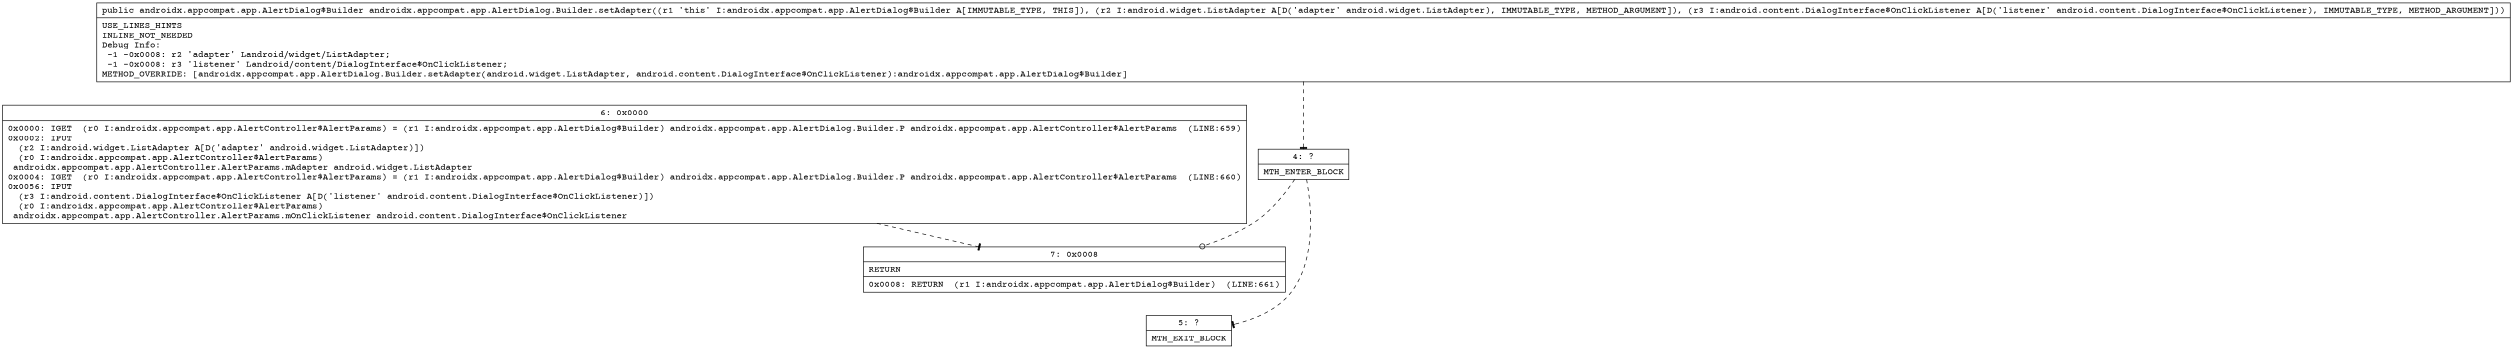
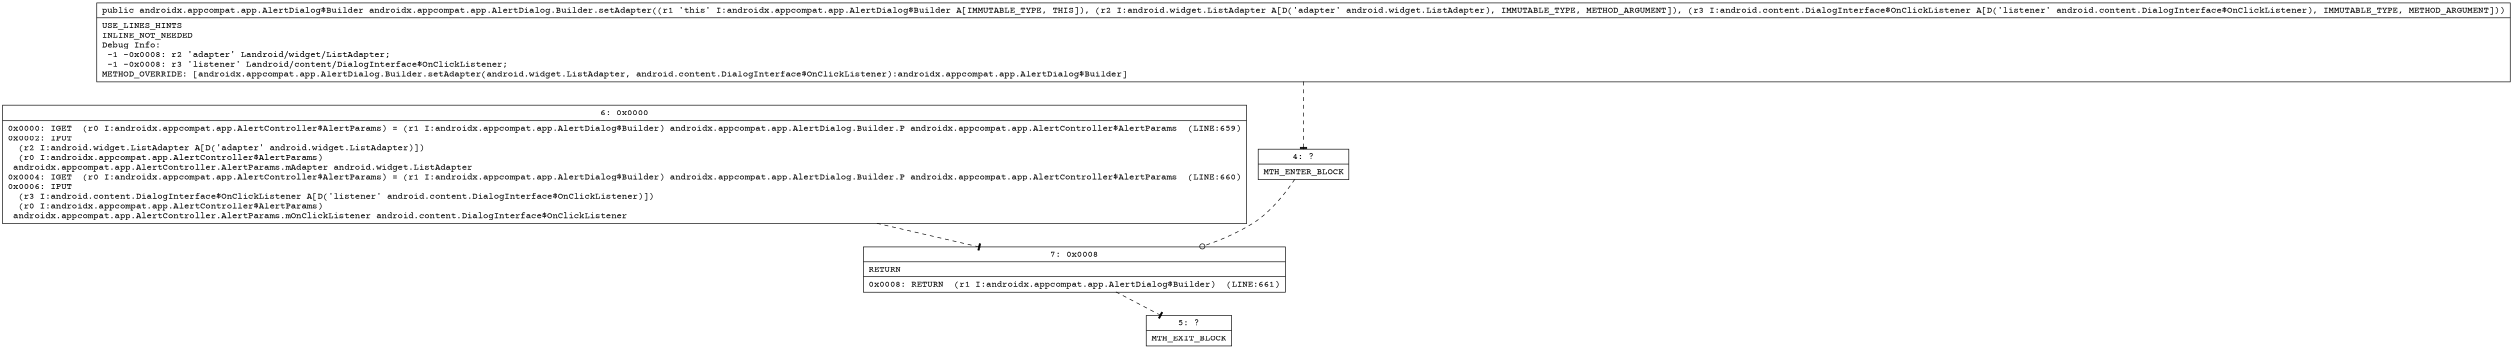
(45, 186) -> (45, 186)
(1303, 270) -> (1137, 303)
